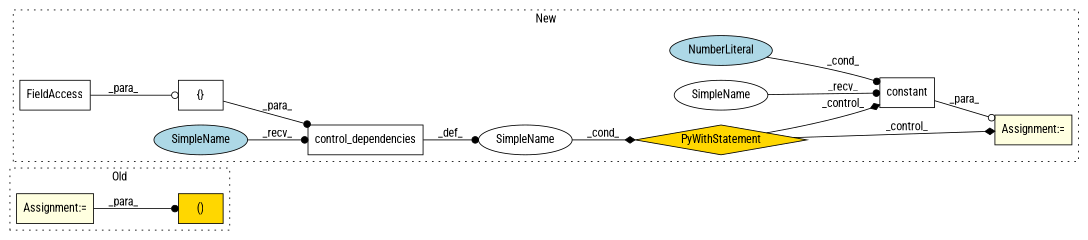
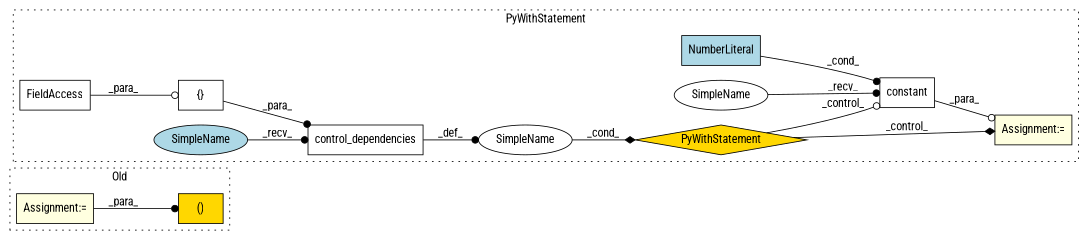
(546, 19) -> (546, 19)
(721, 50) -> (721, 50)
(819, 122) -> (820, 122)
